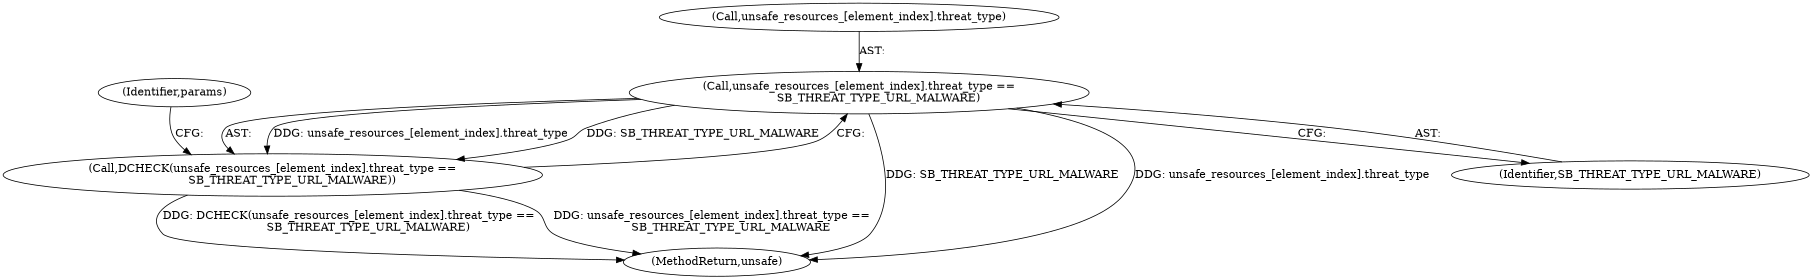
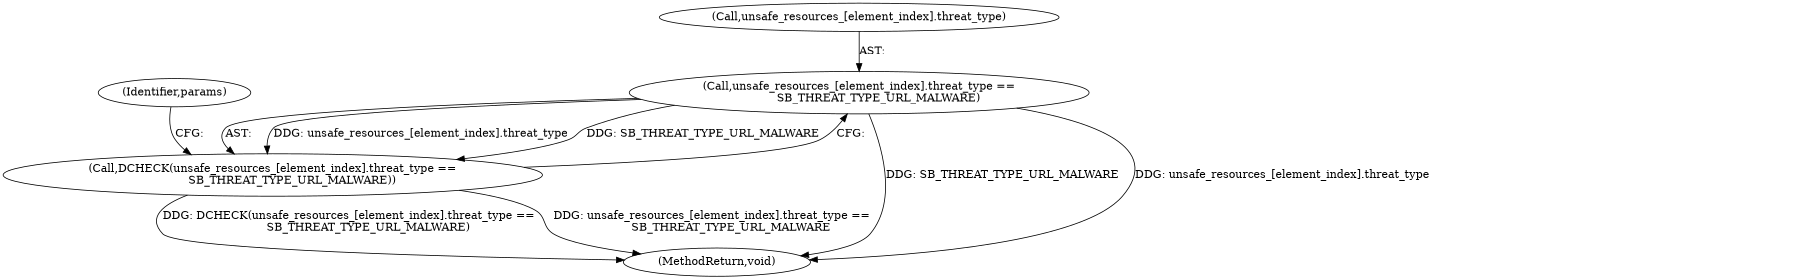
(1630, 175) -> none
(717, 262) -> (717, 262)
